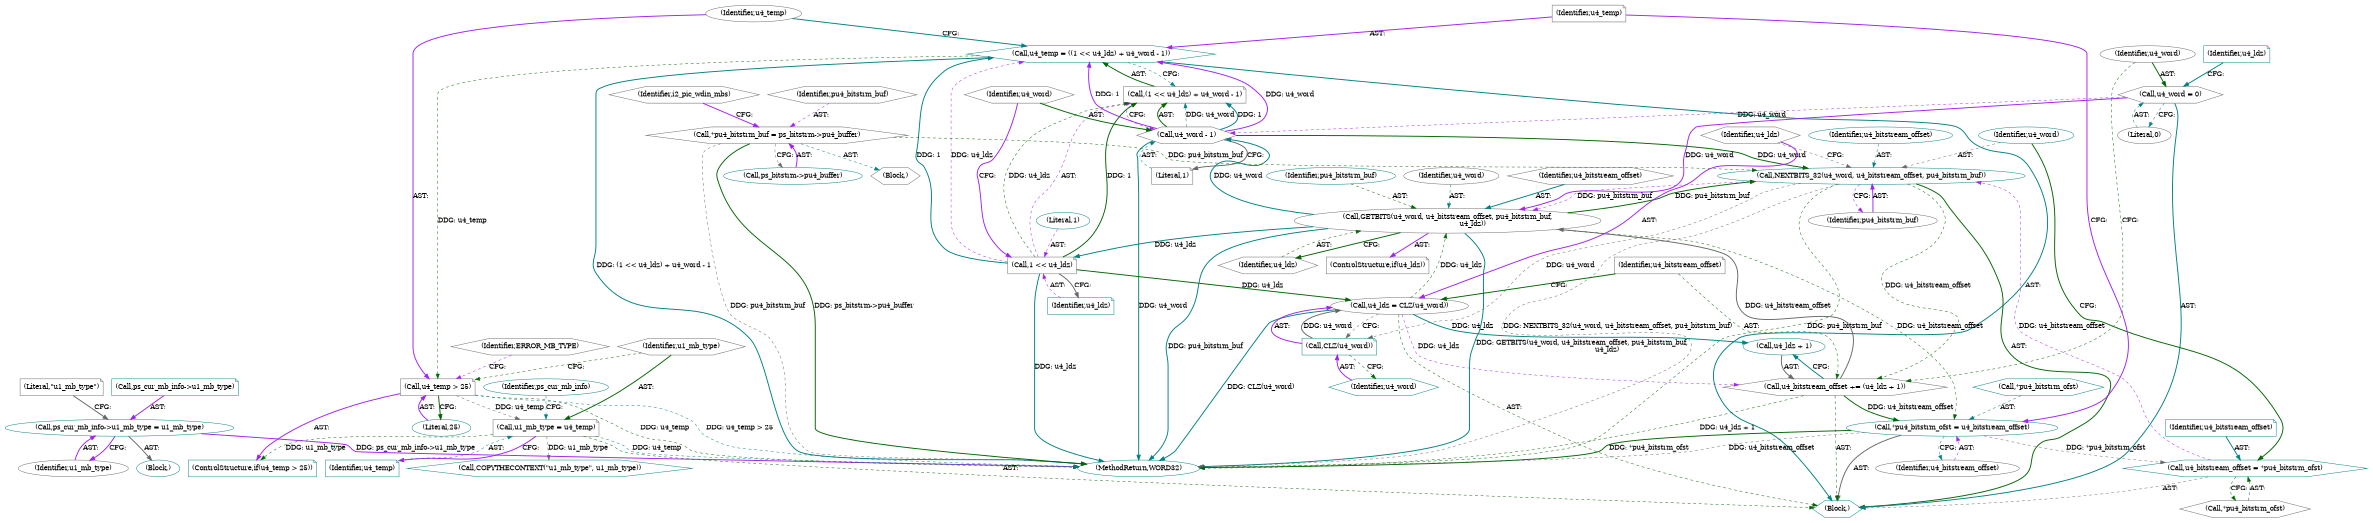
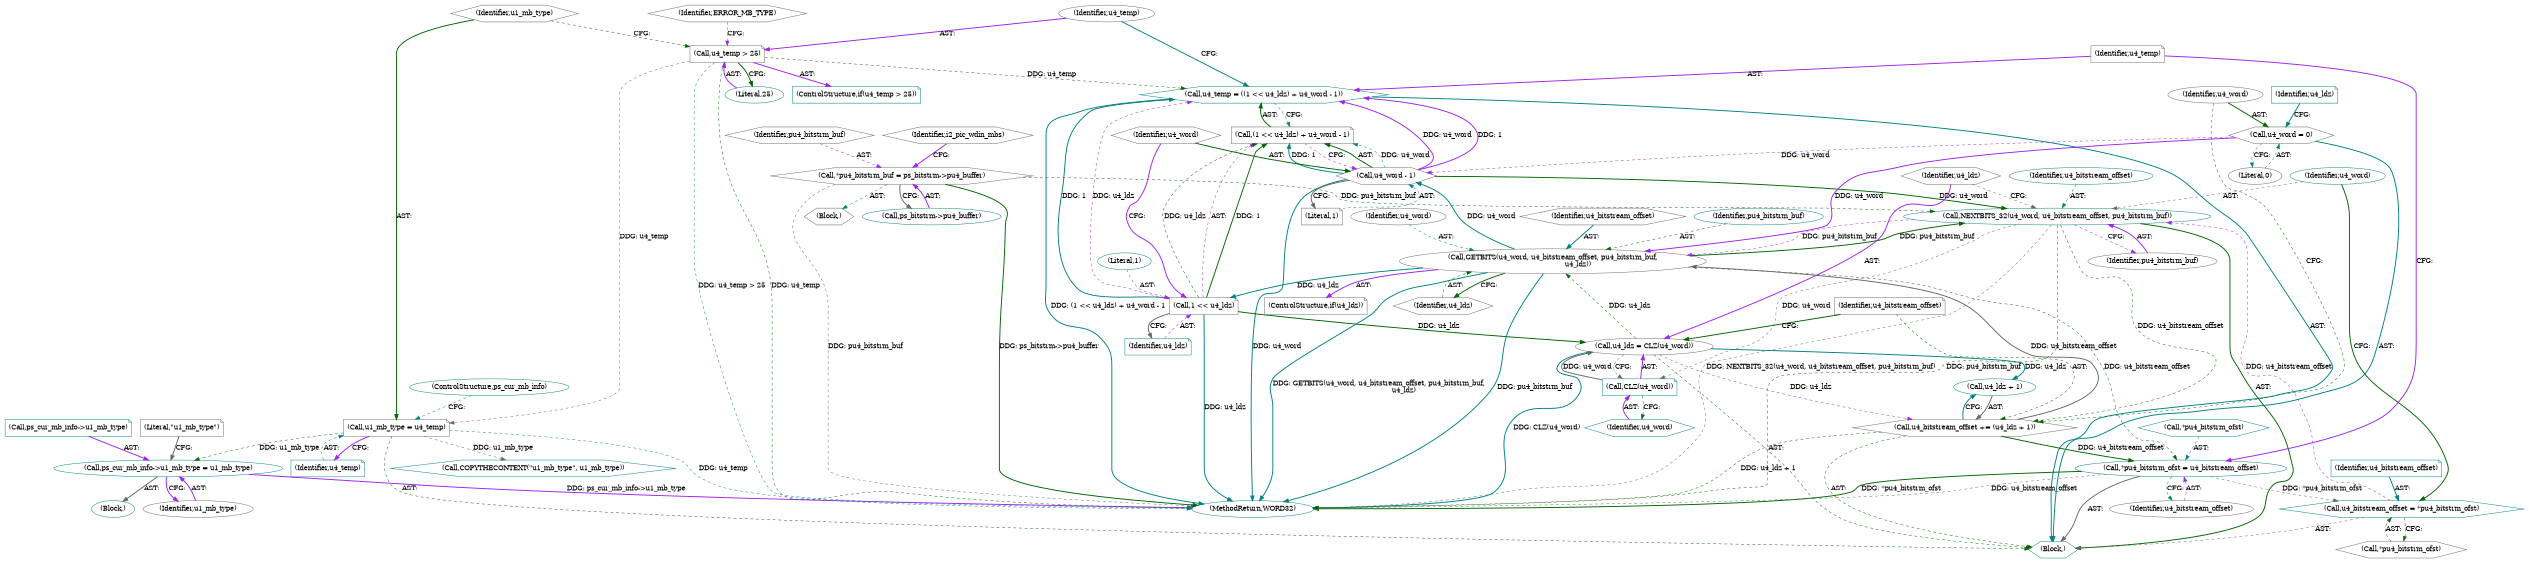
(567, 71) -> (973, 73)
(775, 154) -> (901, 196)
(546, 387) -> (489, 387)
(377, 437) -> (271, 443)
